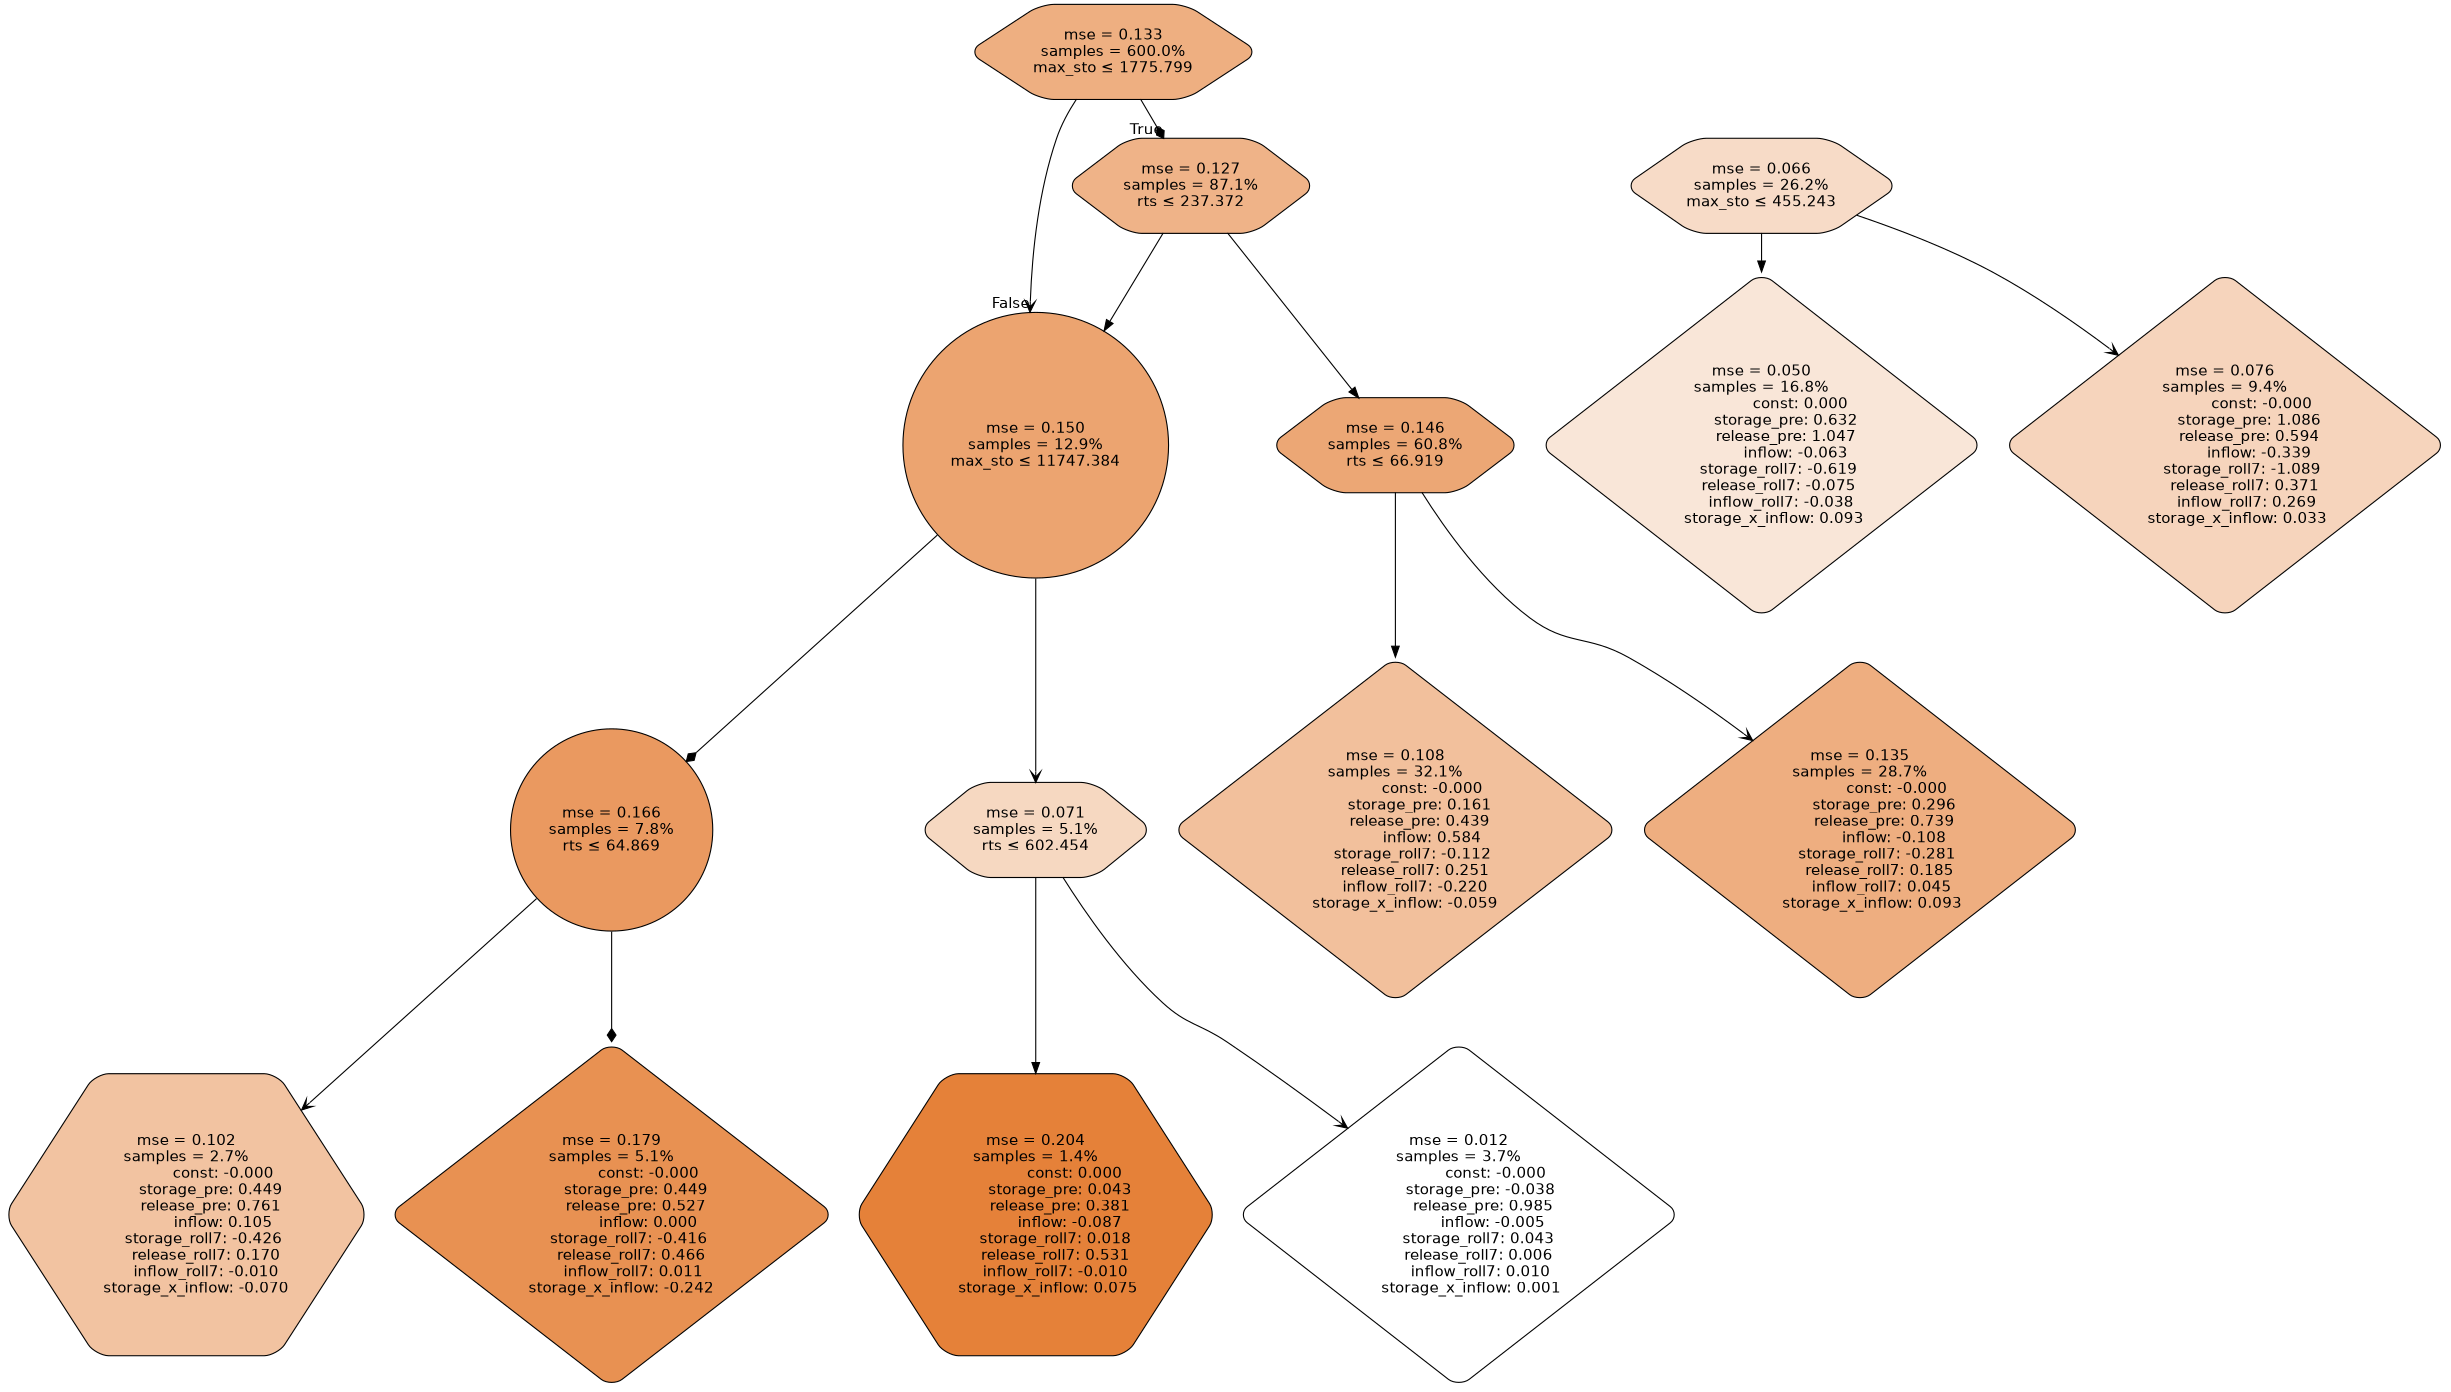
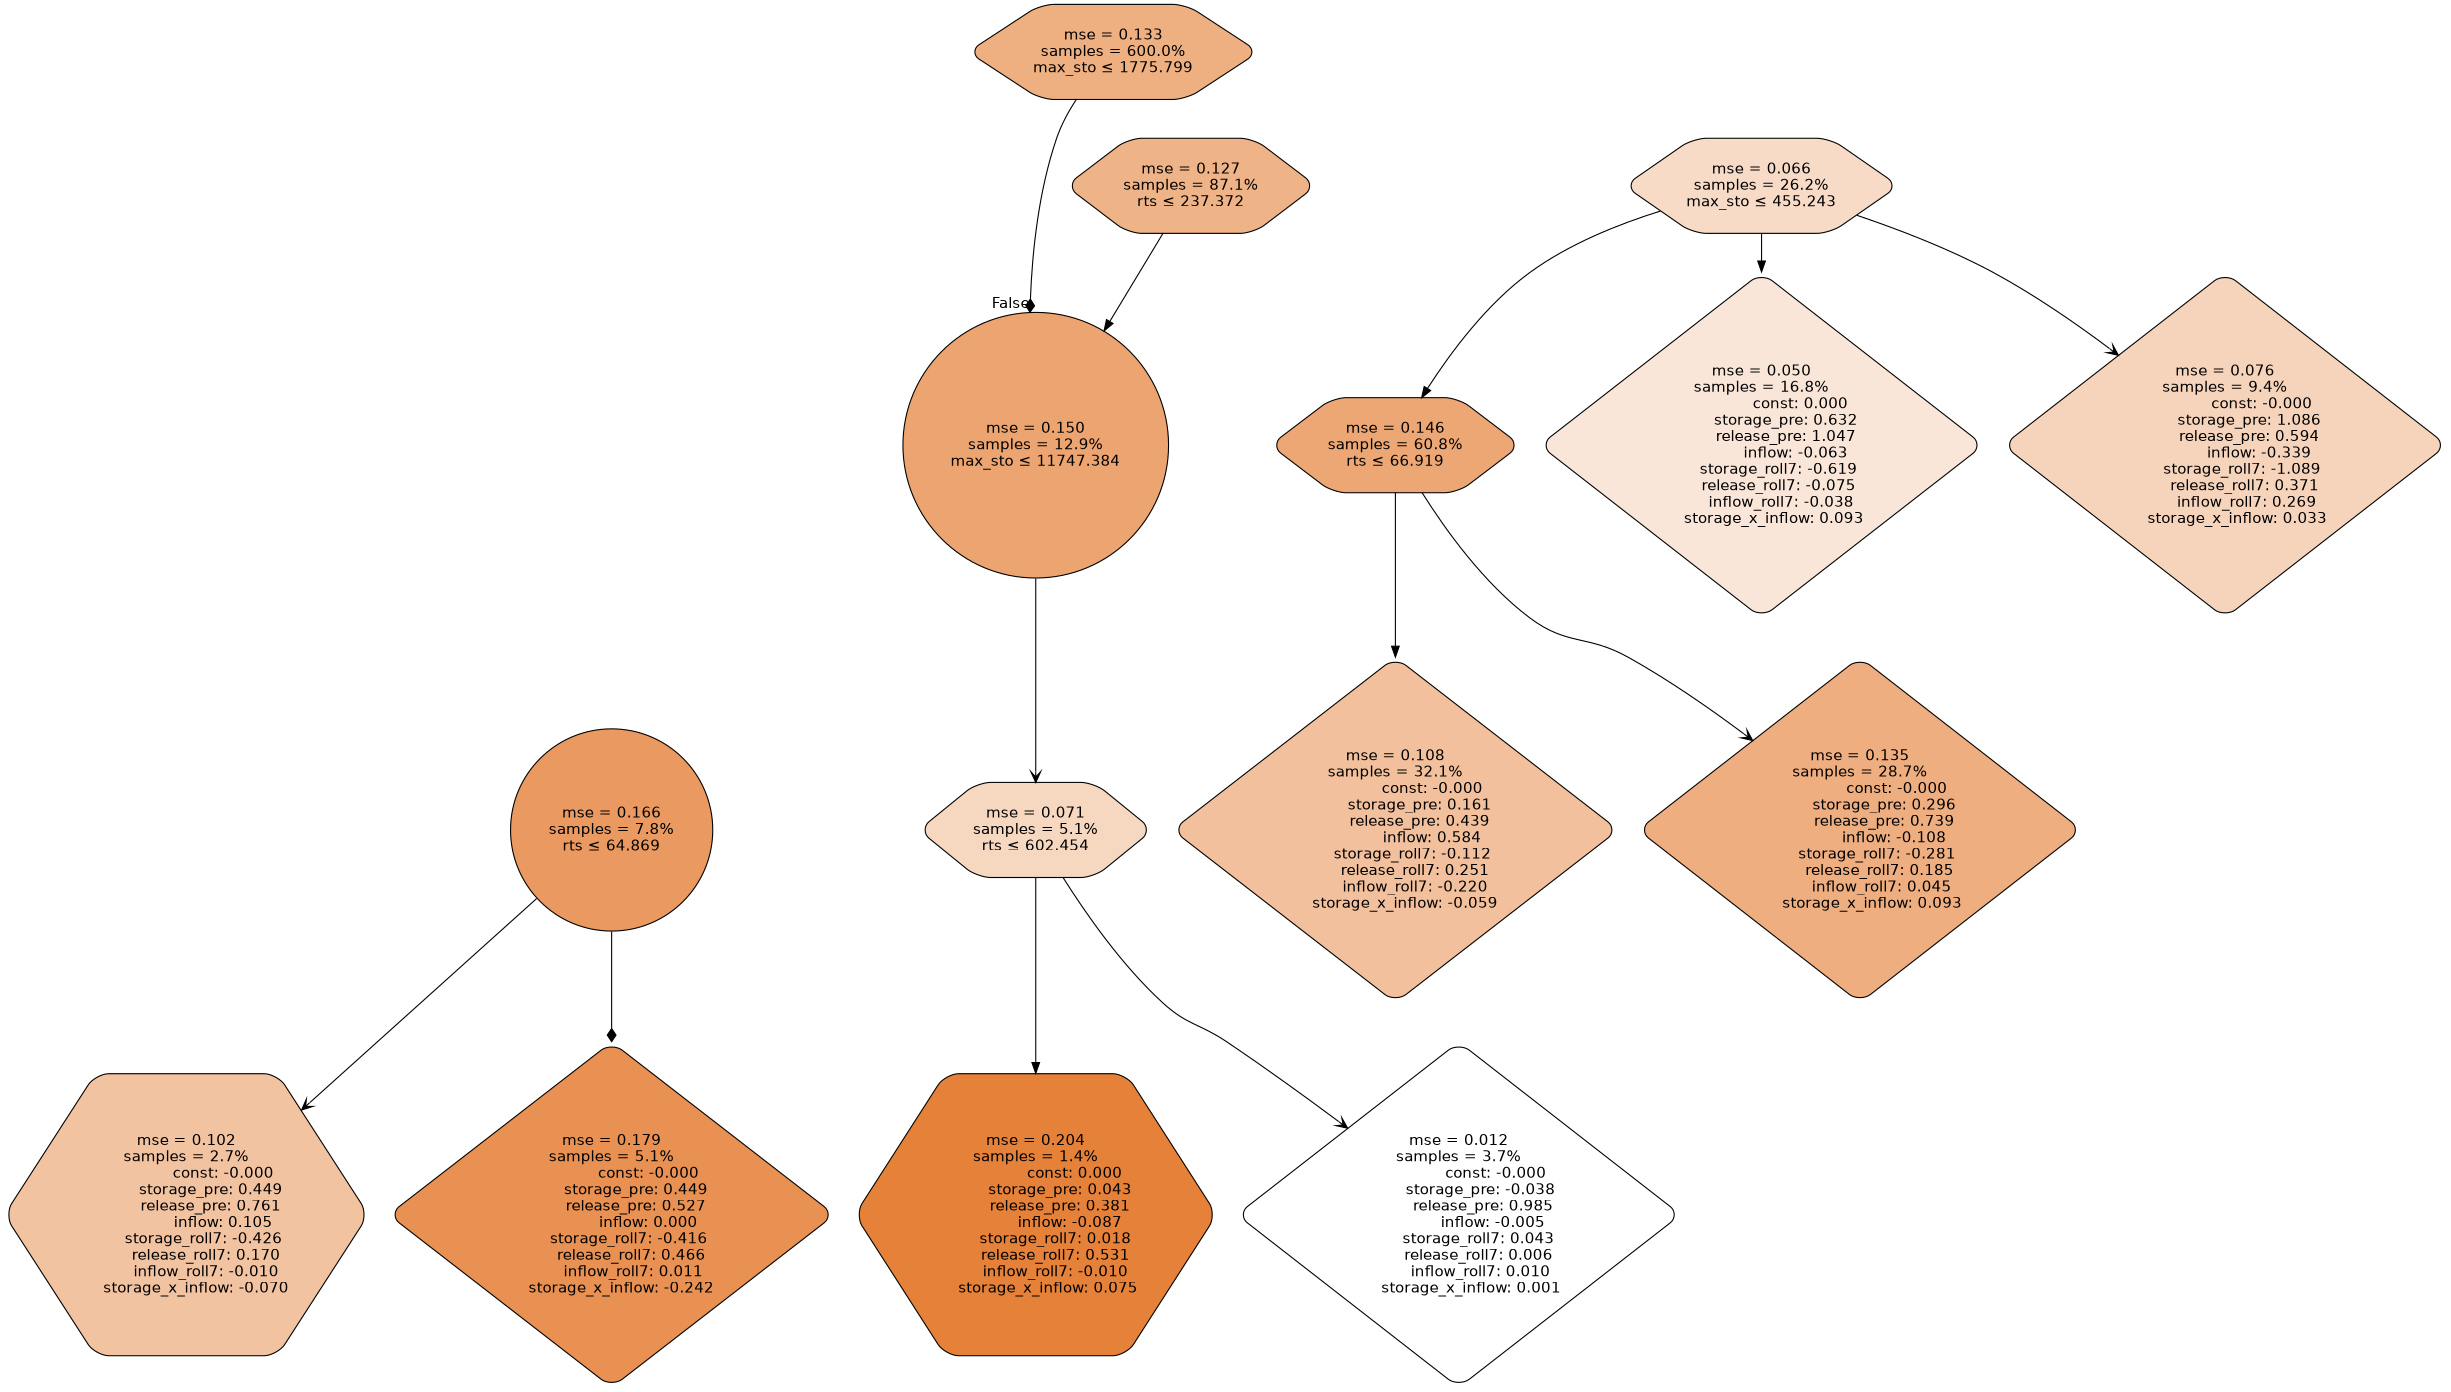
(1149, 113) -> none
(1041, 197) -> (1041, 197)
(1290, 311) -> (1526, 276)
(817, 644) -> none
